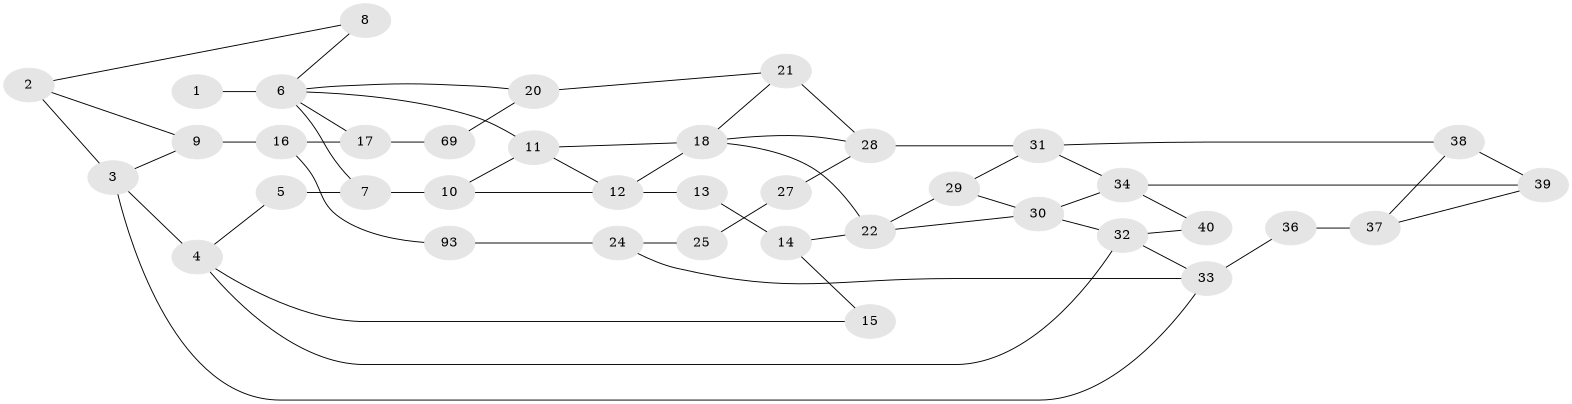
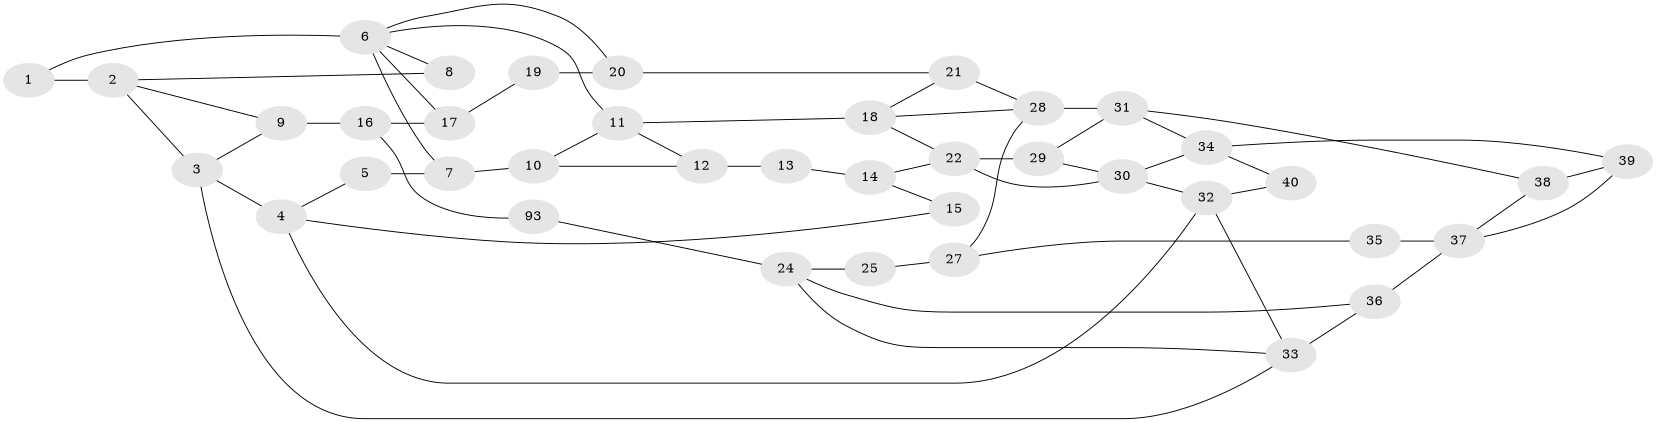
none -> (71, 80)
(450, 142) -> (534, 73)
(660, 167) -> none
none -> (1375, 241)
none -> (1076, 312)
